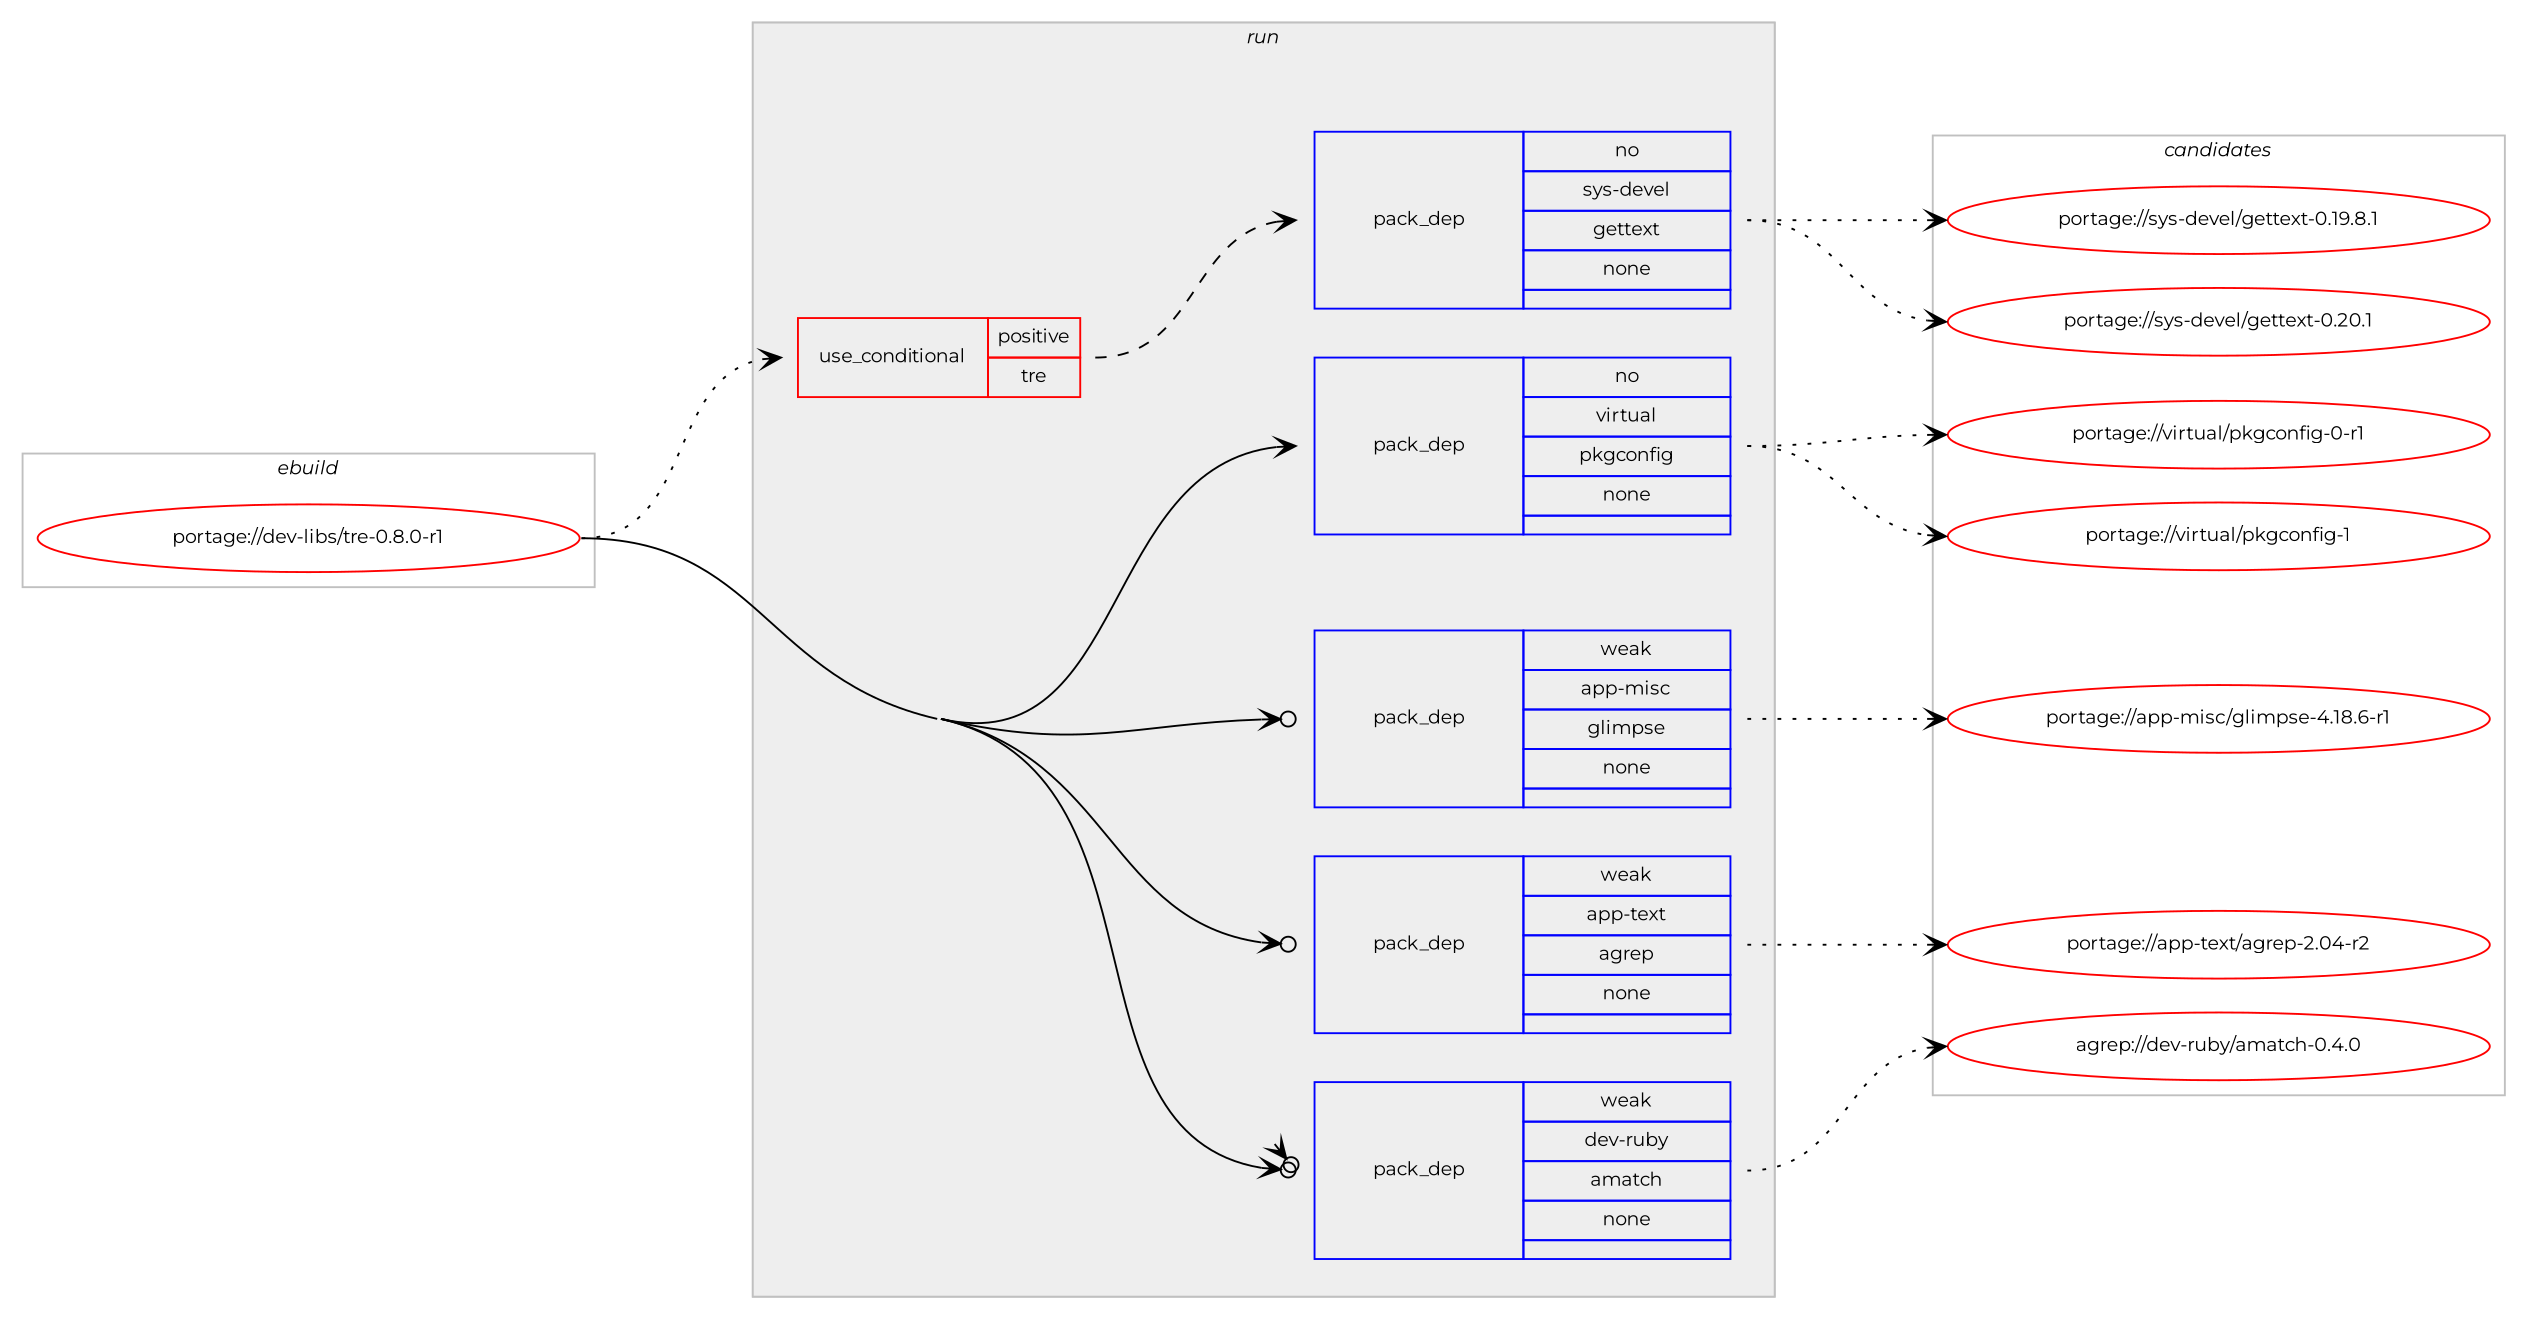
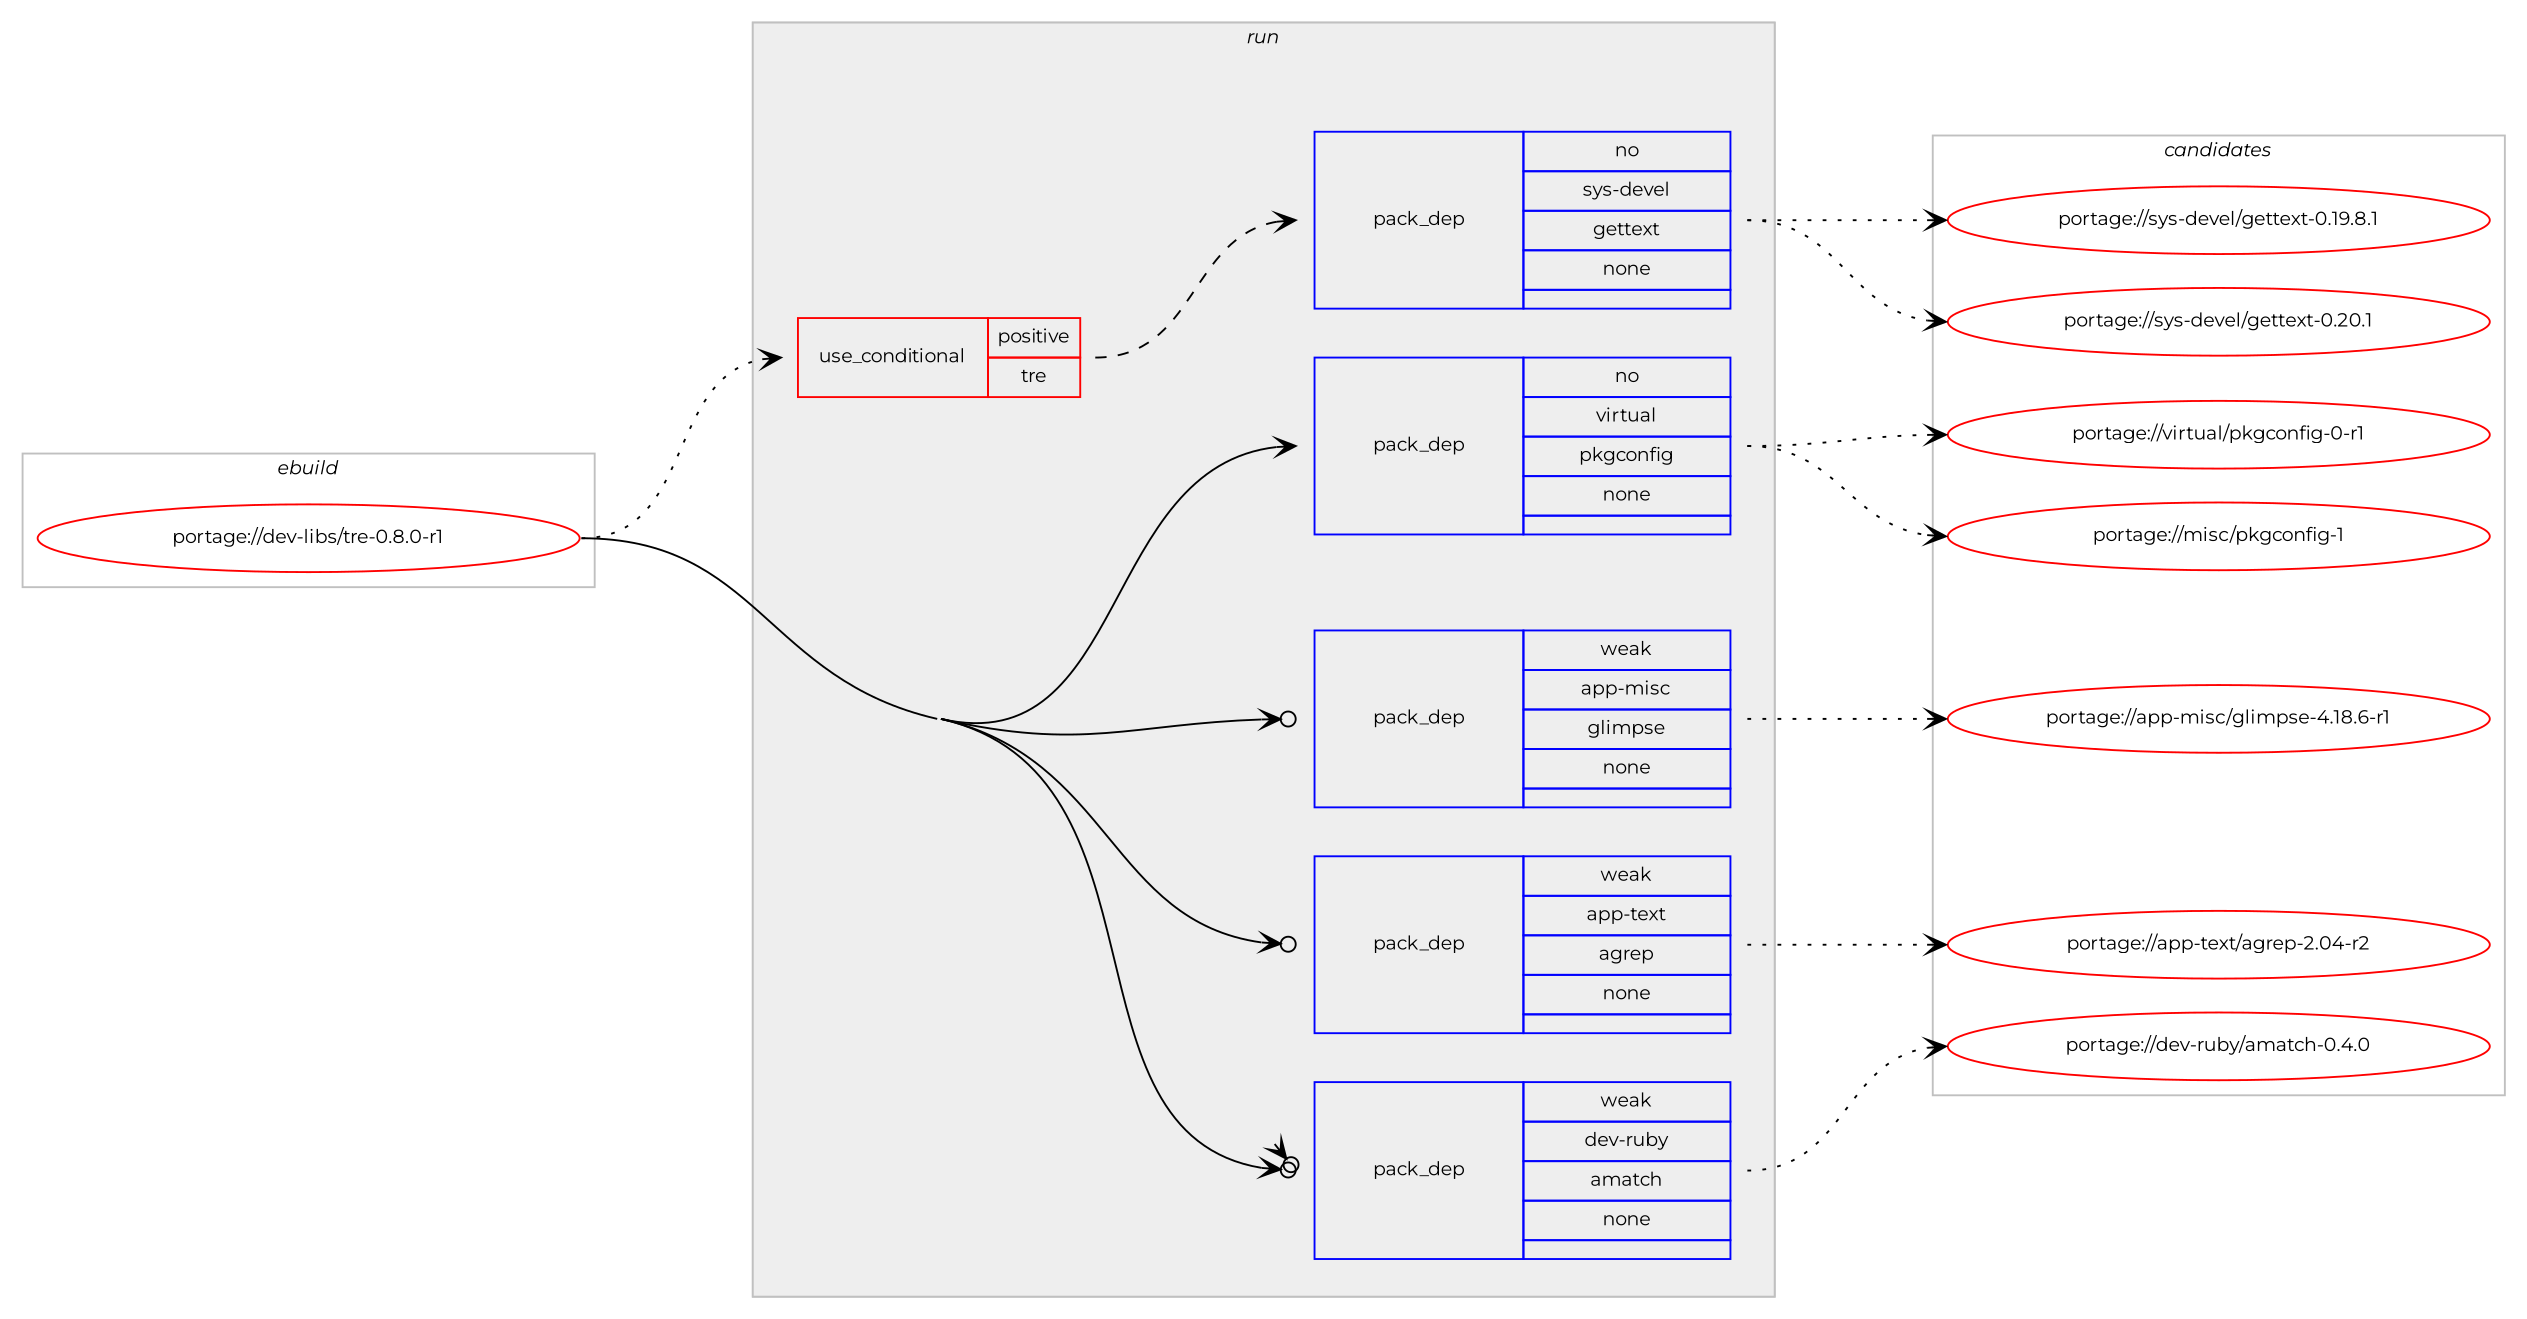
(2219, 536) -> (2219, 536)
(2219, 1046) -> (2219, 1046)
